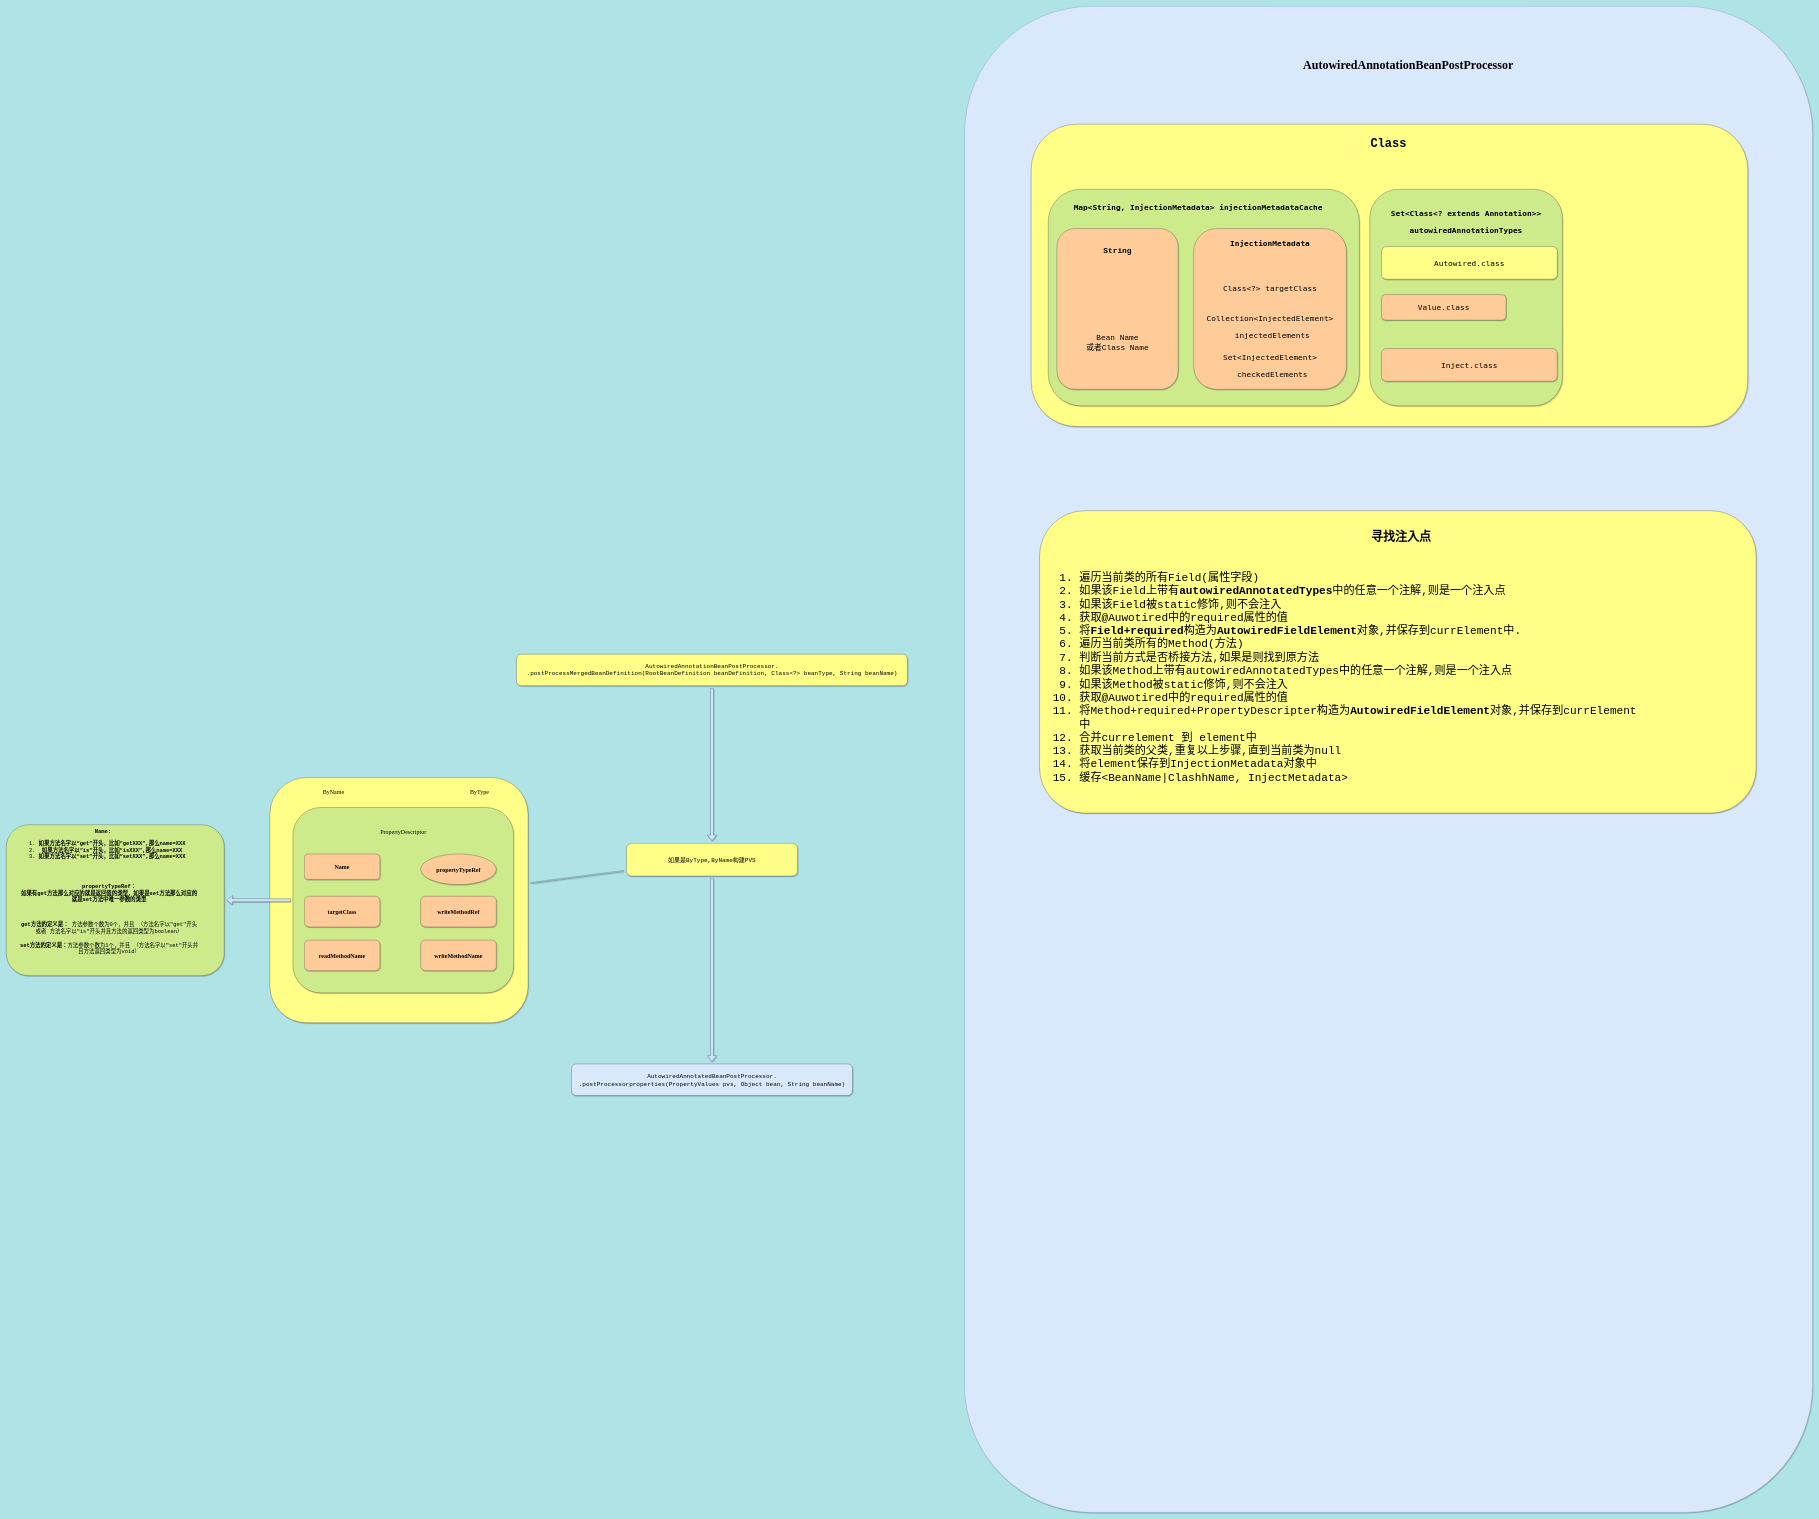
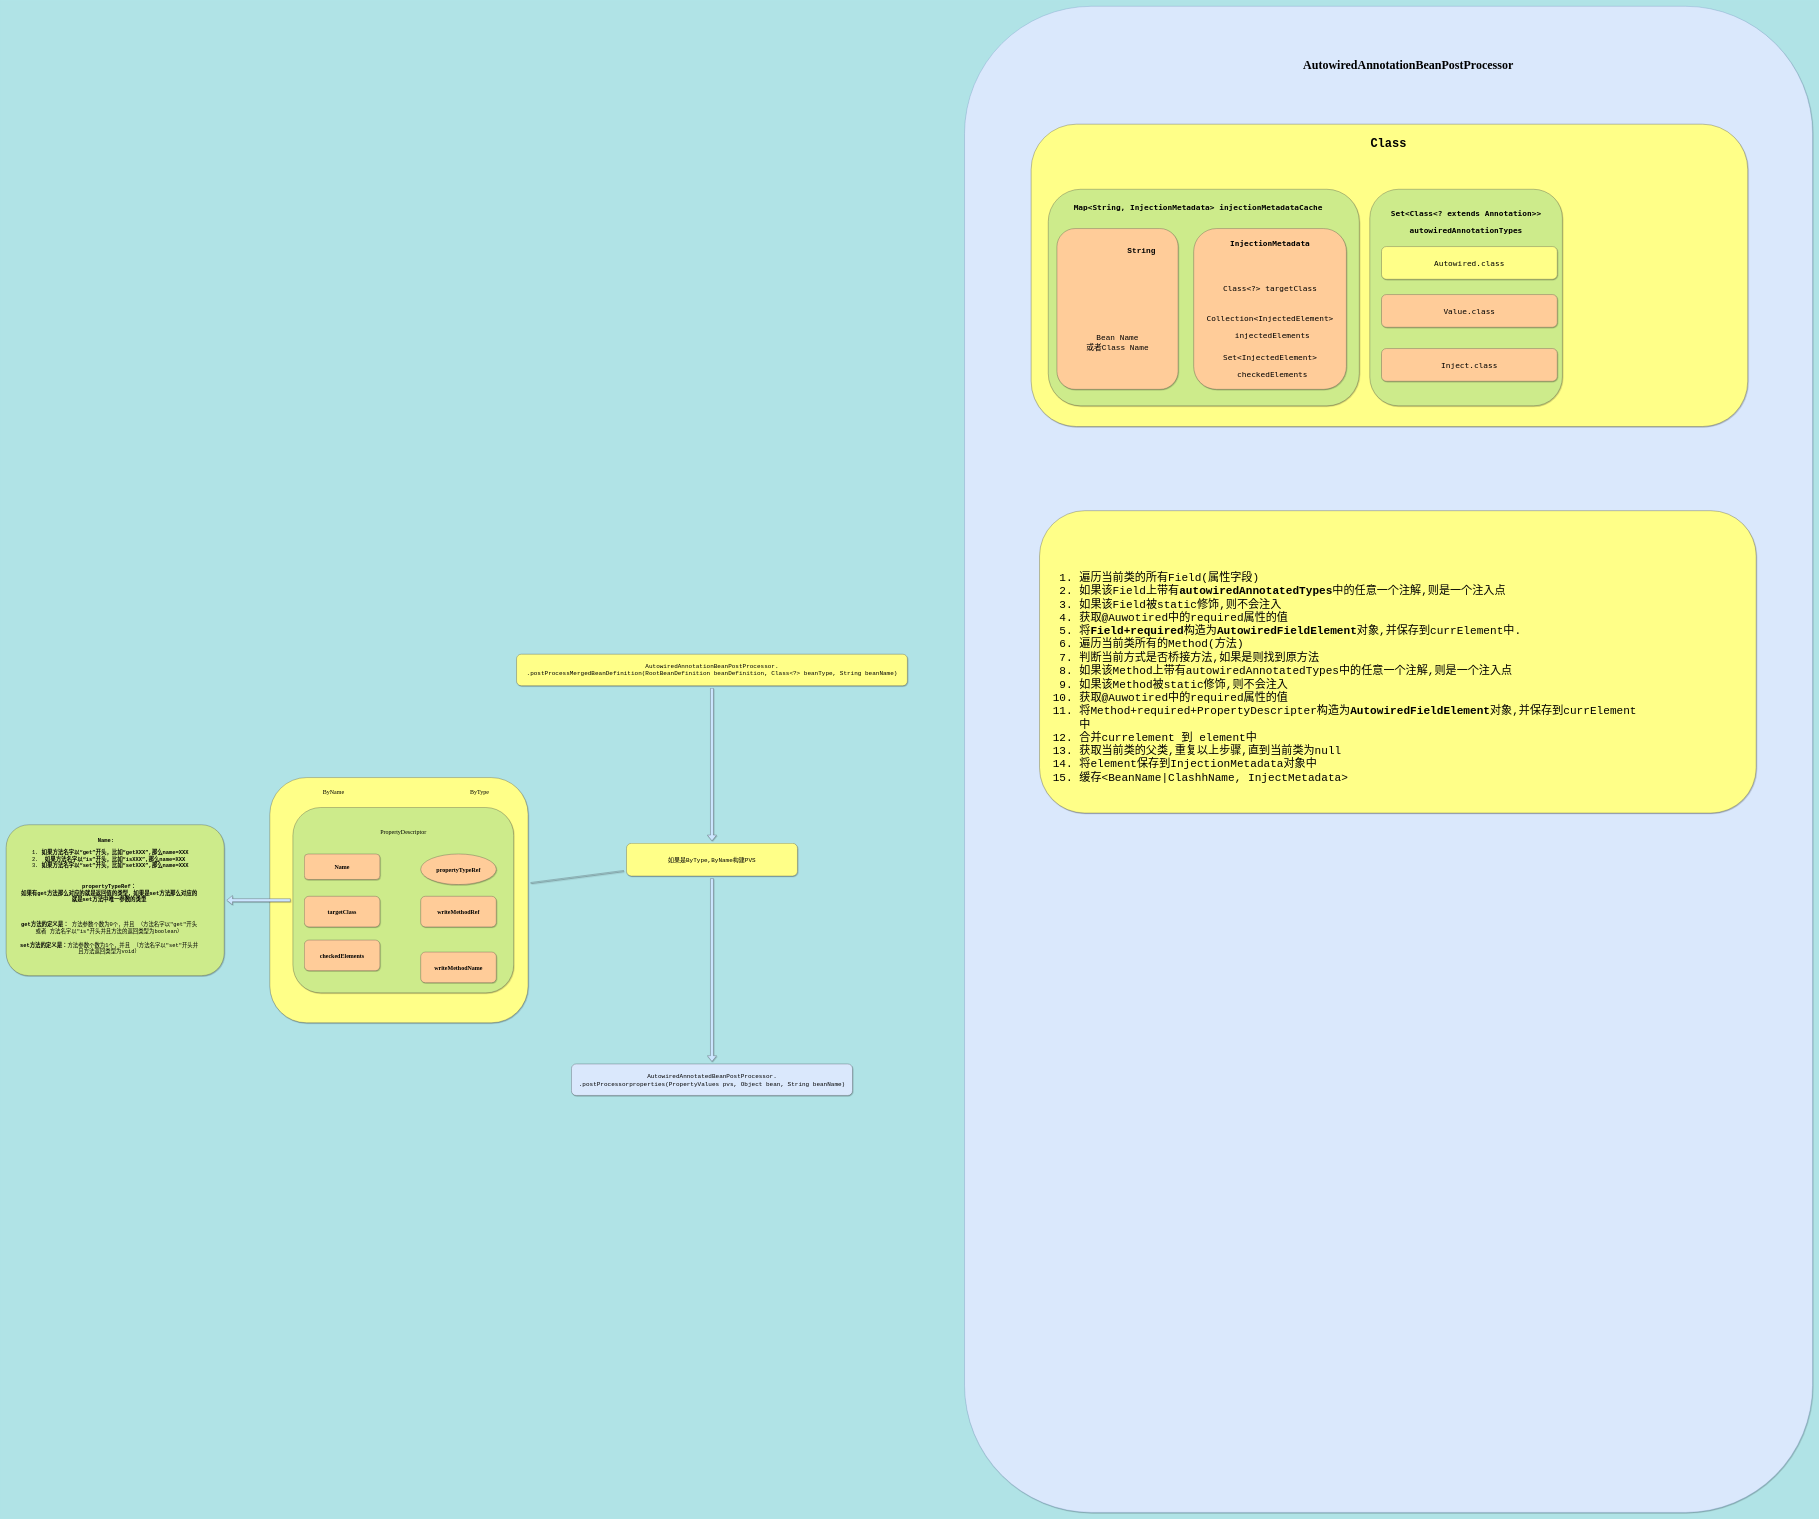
(1118, 251) -> (1142, 251)
(1444, 307) -> (1470, 311)
(1401, 537) -> none
(106, 847) -> (109, 856)
(342, 955) -> (342, 955)
(459, 955) -> (459, 967)
